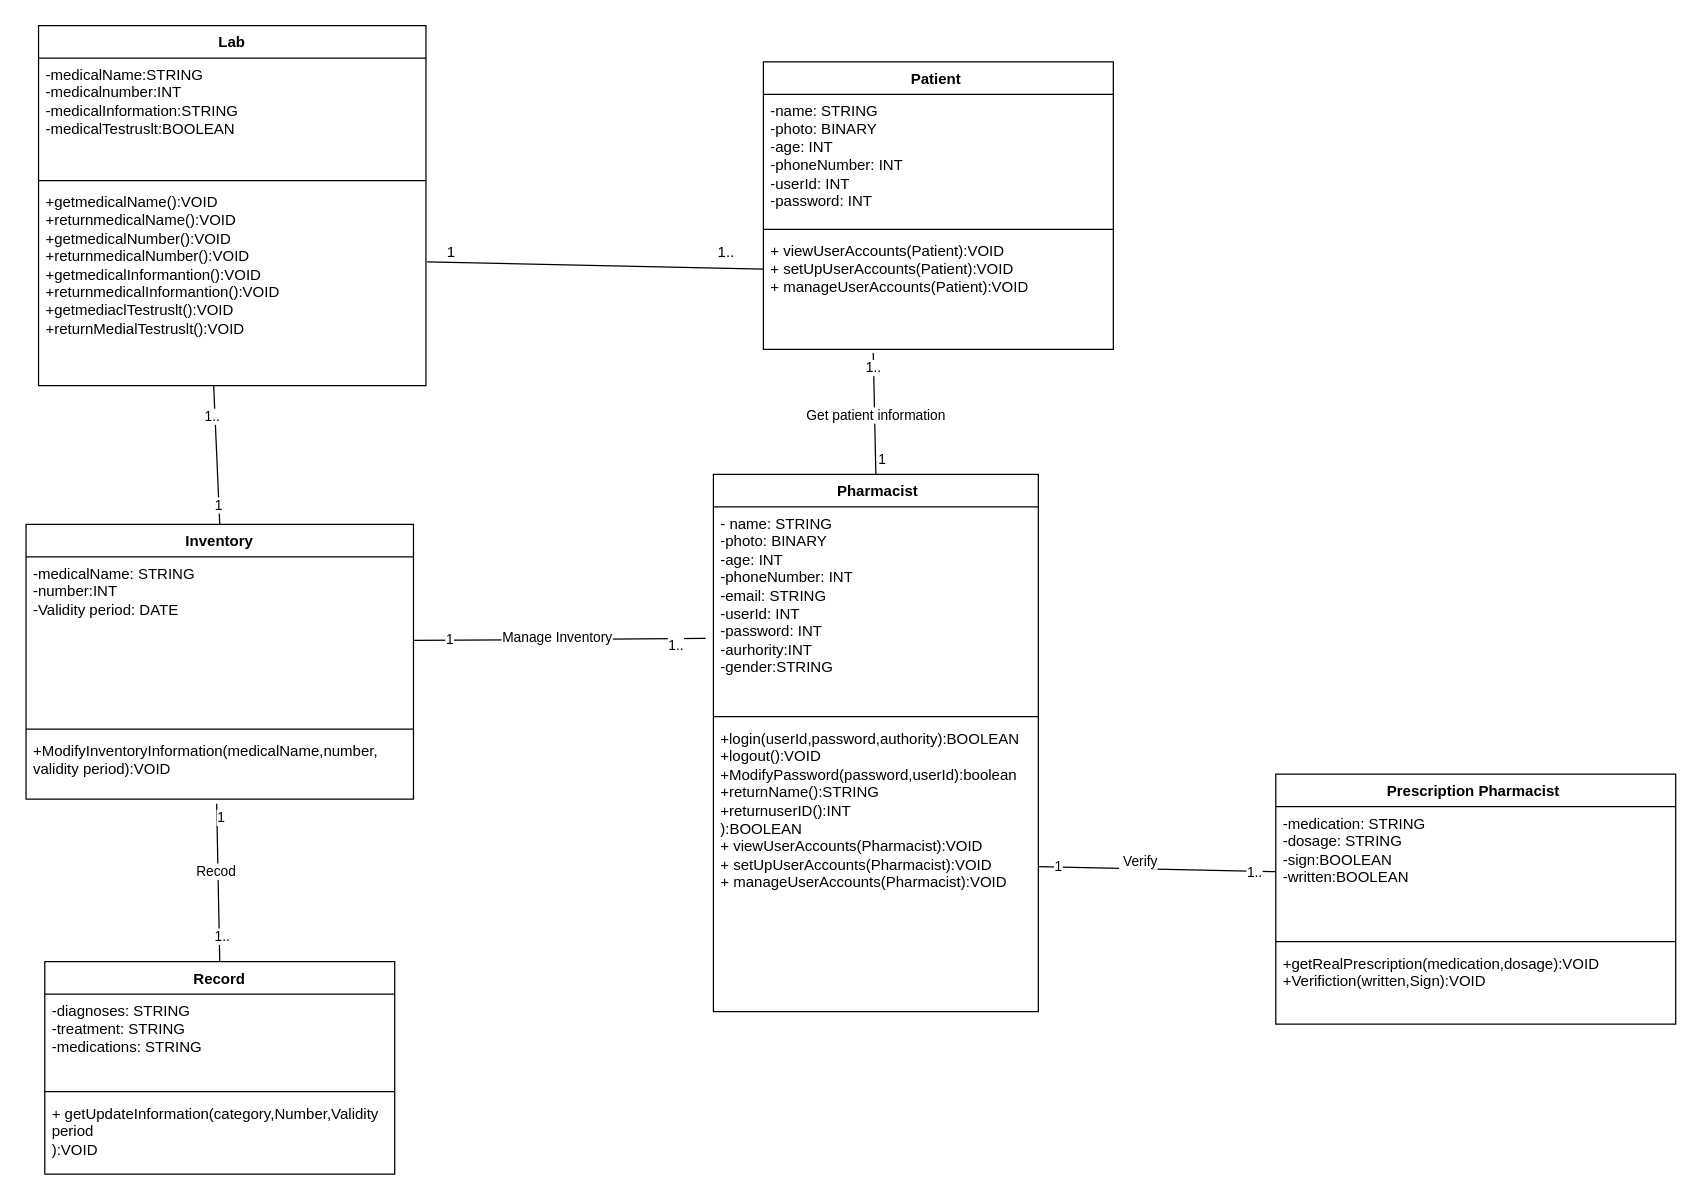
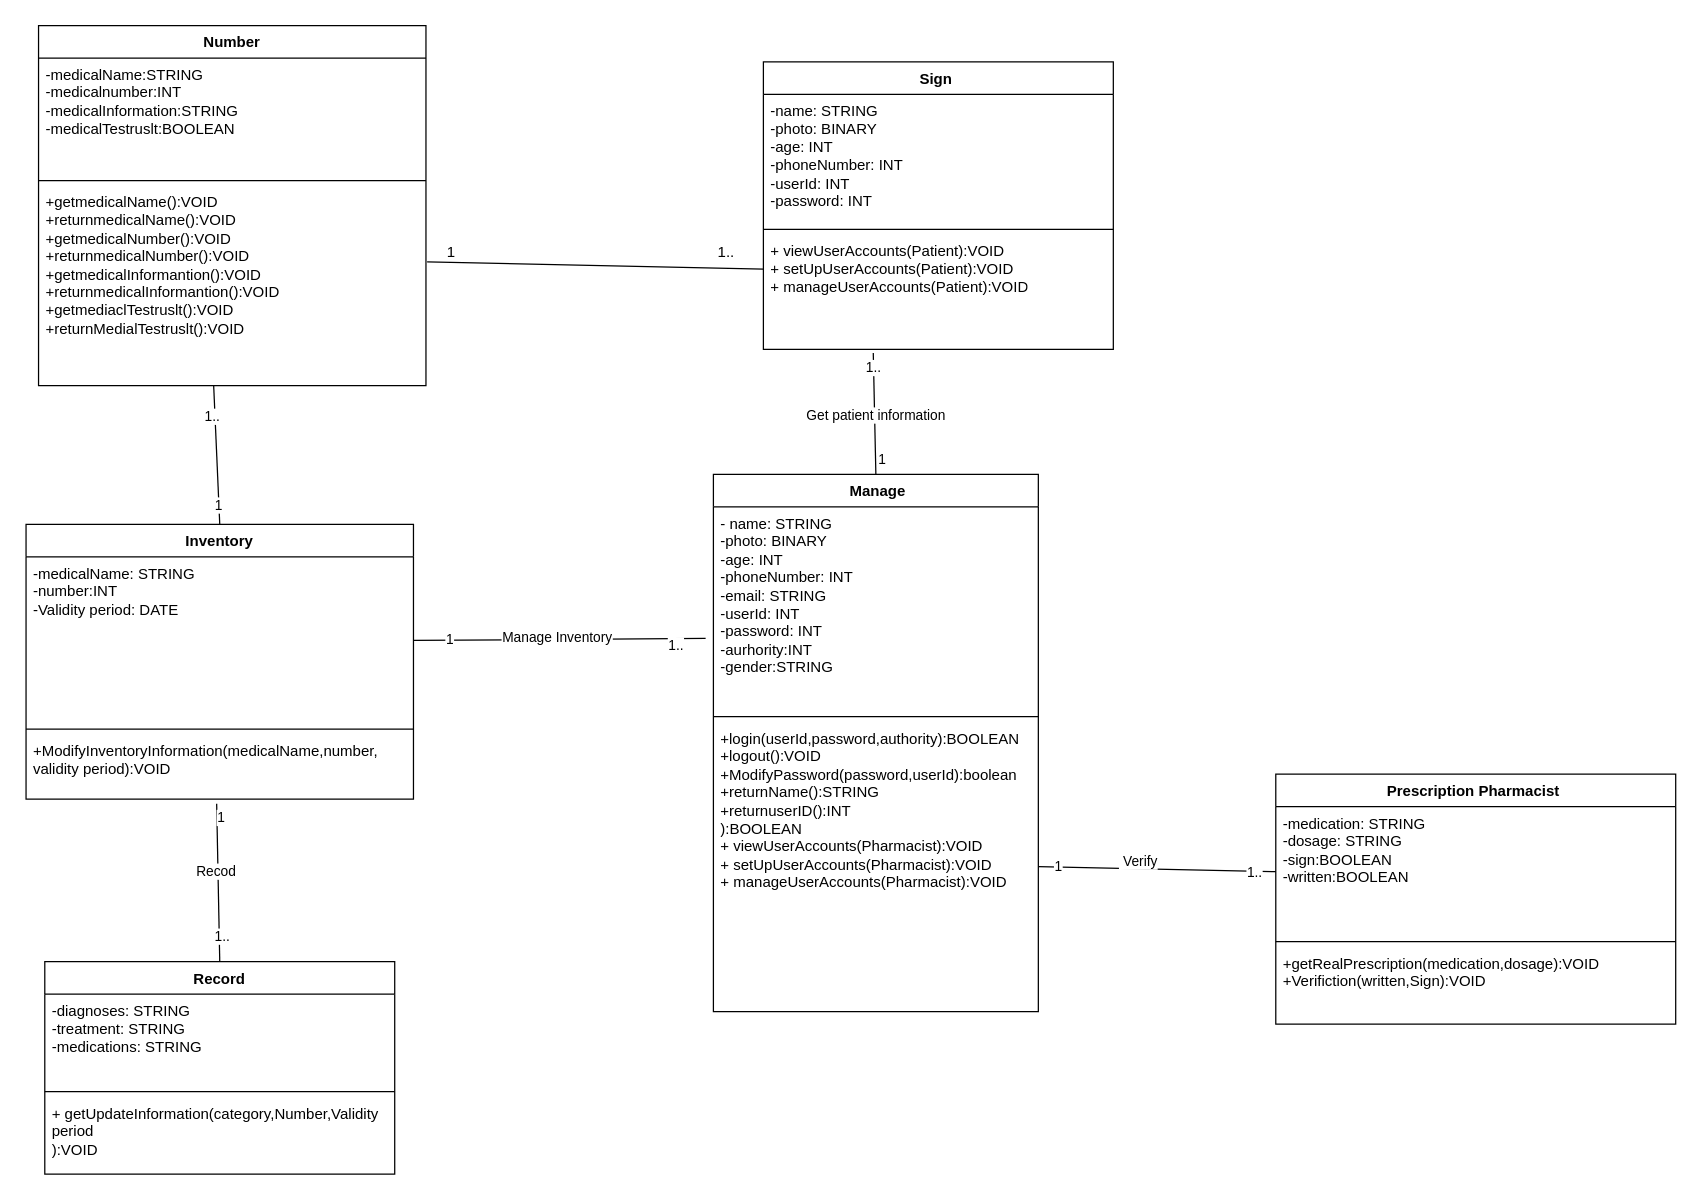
(232, 43) -> (232, 43)
(938, 80) -> (938, 80)
(876, 492) -> (876, 492)
